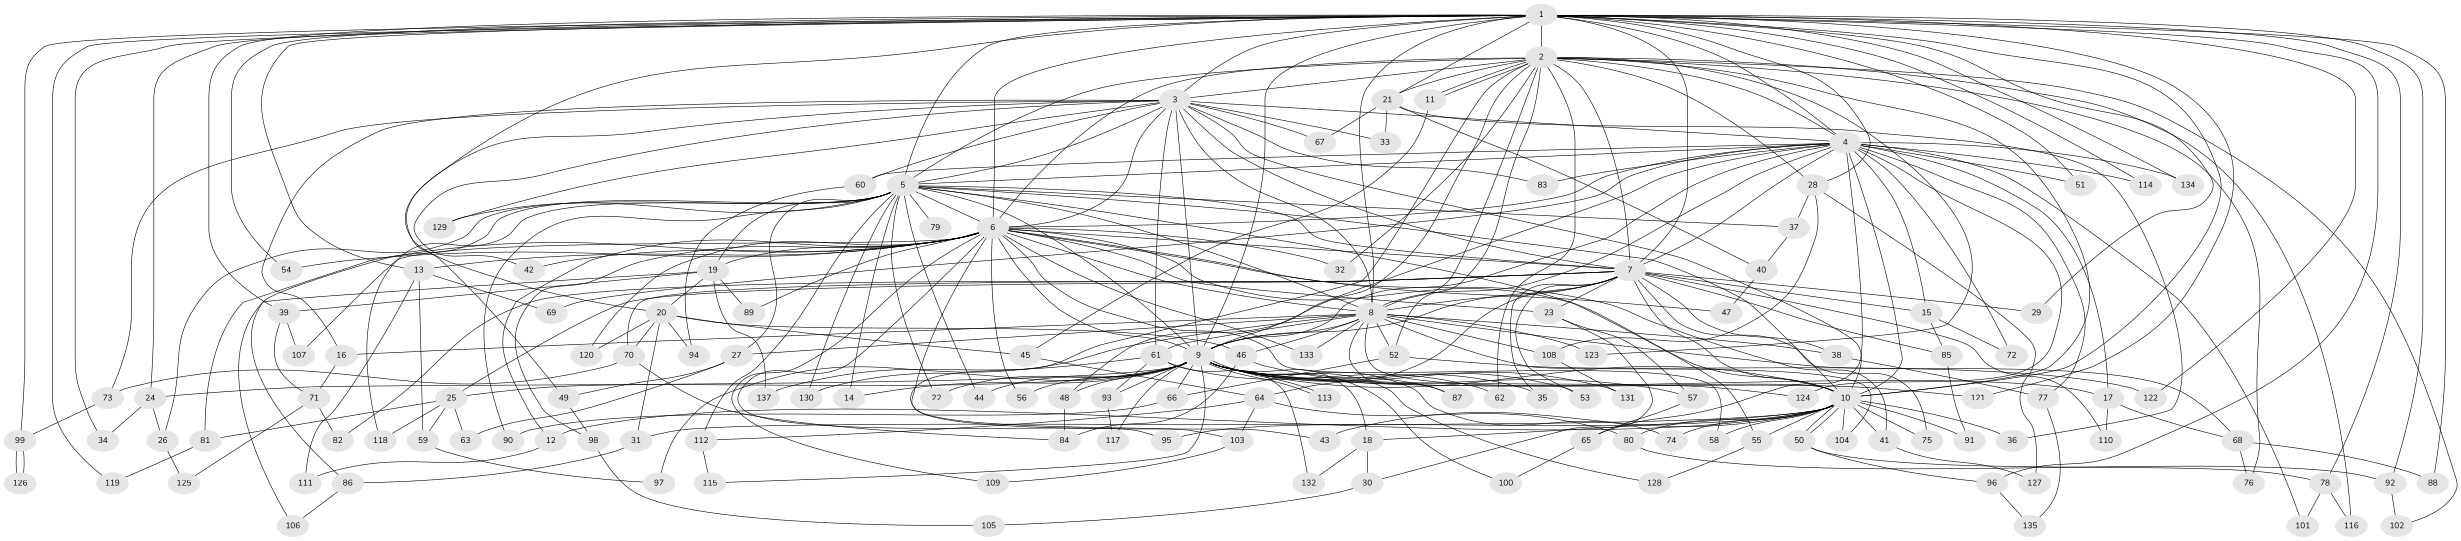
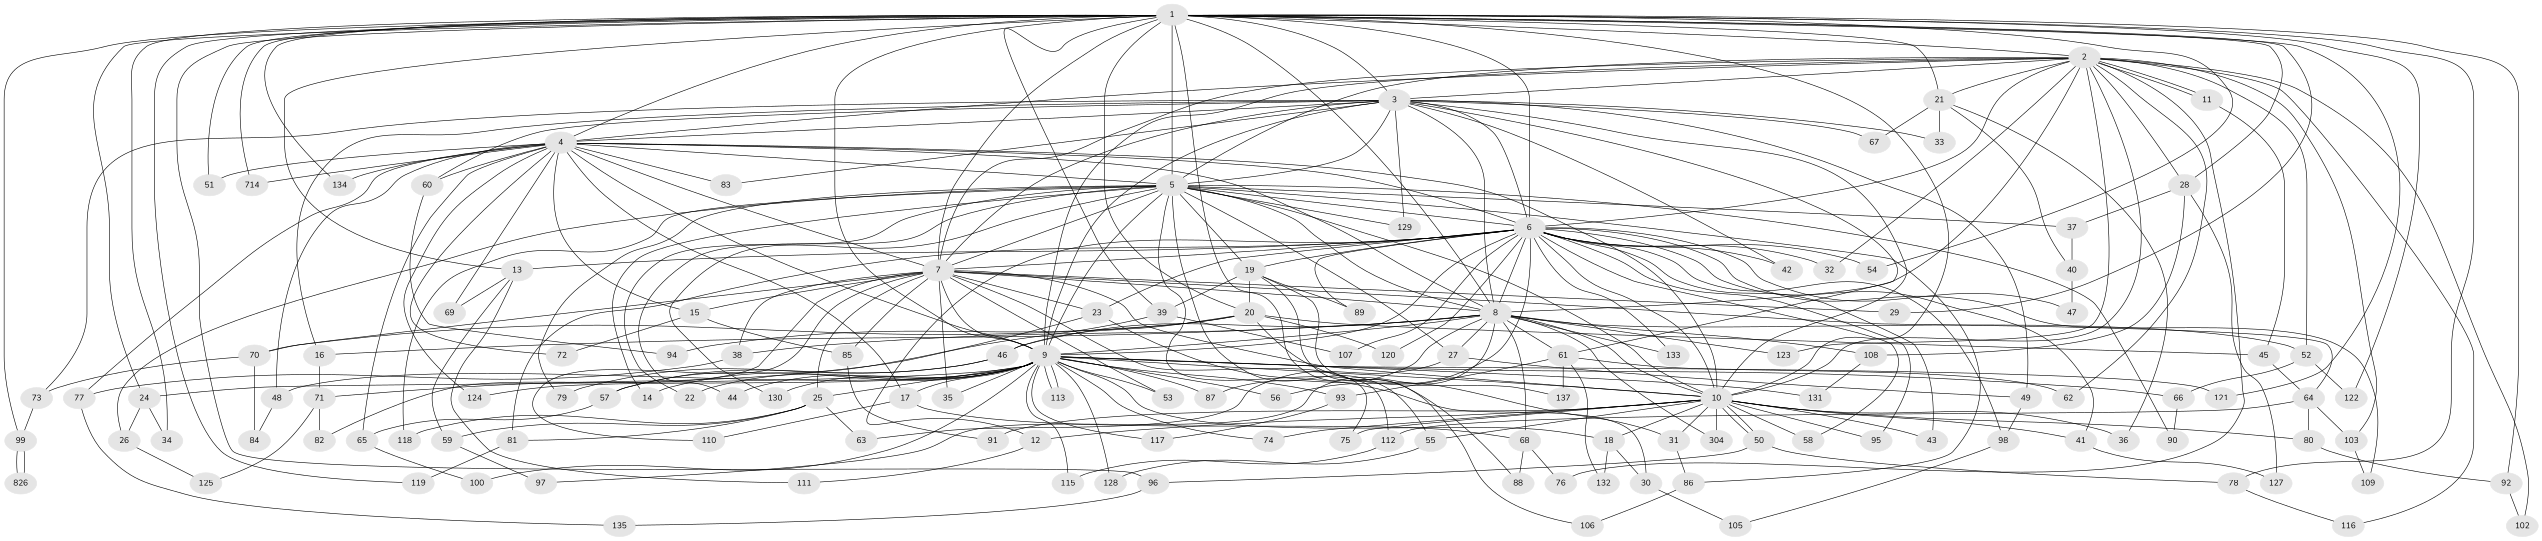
(2145, 185) -> (252, 185)
(1183, 414) -> (780, 371)
(1842, 441) -> (1716, 441)
(20, 483) -> (21, 483)
(2303, 526) -> none
